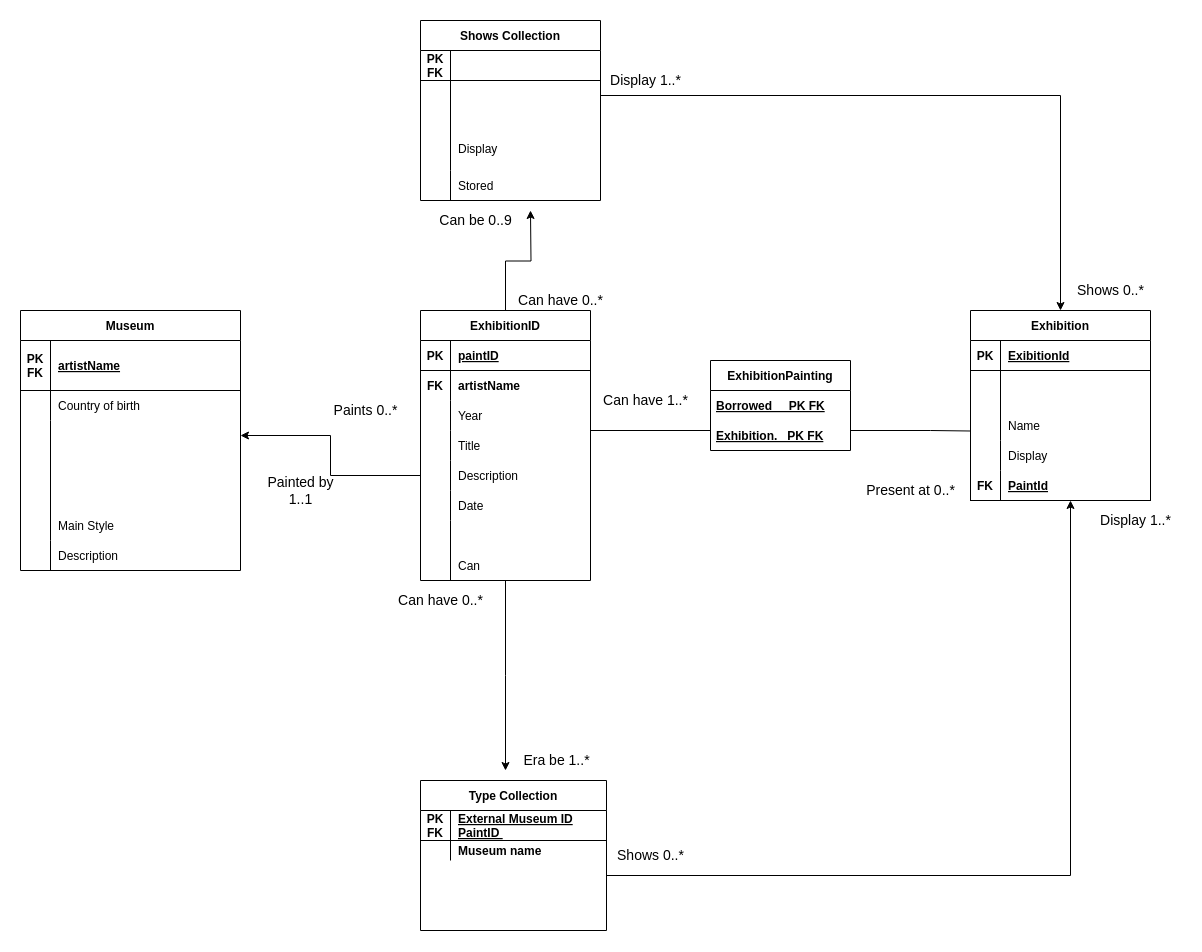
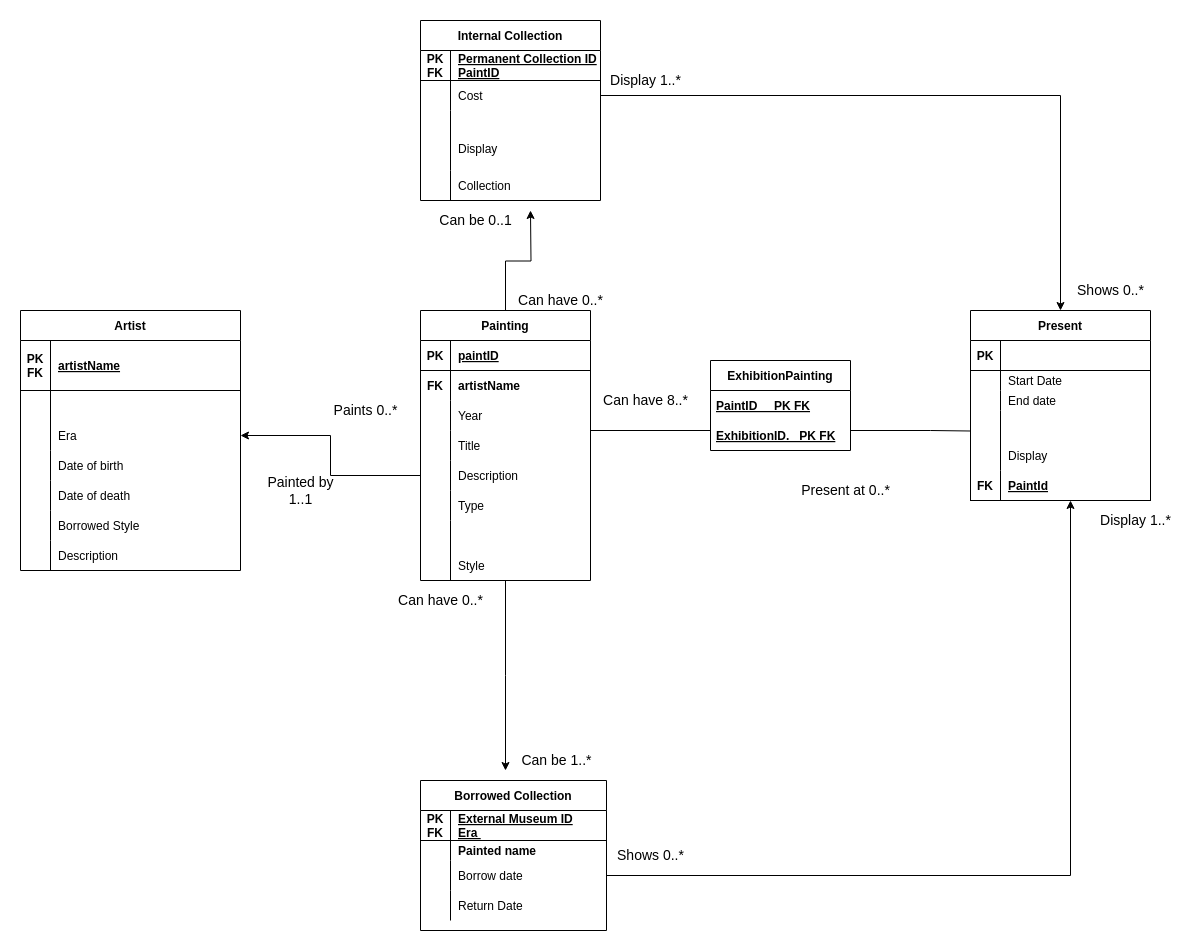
(510, 36) -> (510, 36)
none -> (526, 66)
none -> (526, 96)
(478, 186) -> (487, 186)
(476, 221) -> (476, 221)
(130, 326) -> (130, 326)
(505, 326) -> (505, 326)
(1060, 326) -> (1060, 326)
(1076, 356) -> none
none -> (1076, 381)
(646, 401) -> (646, 401)
none -> (1076, 401)
(146, 406) -> none
(772, 406) -> (767, 406)
(1076, 426) -> none
none -> (146, 436)
(770, 436) -> (777, 436)
none -> (146, 466)
(911, 491) -> (846, 491)
none -> (146, 496)
(471, 506) -> (471, 506)
(87, 526) -> (102, 526)
(468, 566) -> (473, 566)
(557, 761) -> (557, 761)
(513, 796) -> (513, 796)
(514, 819) -> (514, 819)
(493, 851) -> (495, 851)
none -> (529, 876)
none -> (529, 906)
